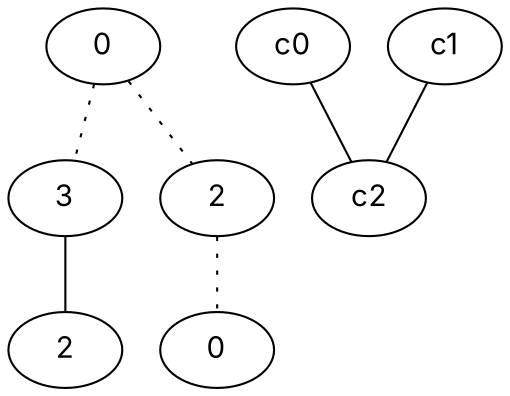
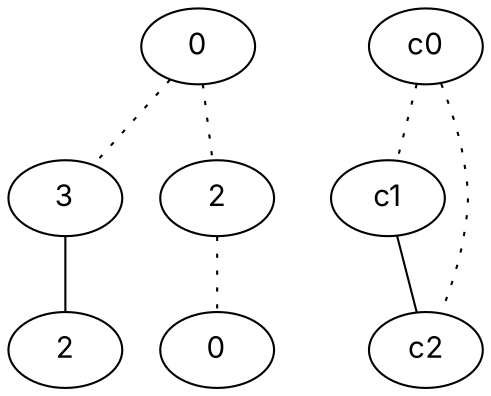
(331, 122) -> (468, 198)
none -> (407, 122)
